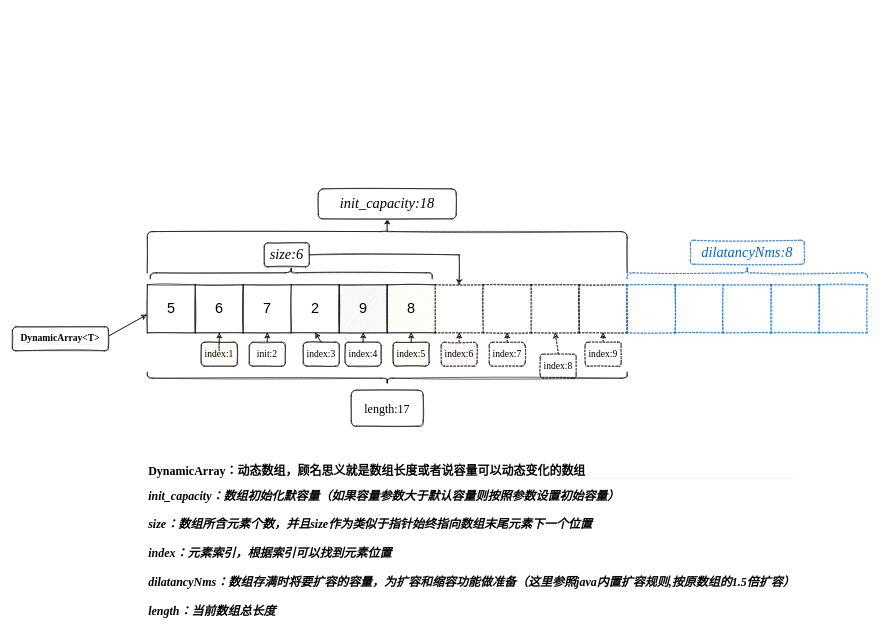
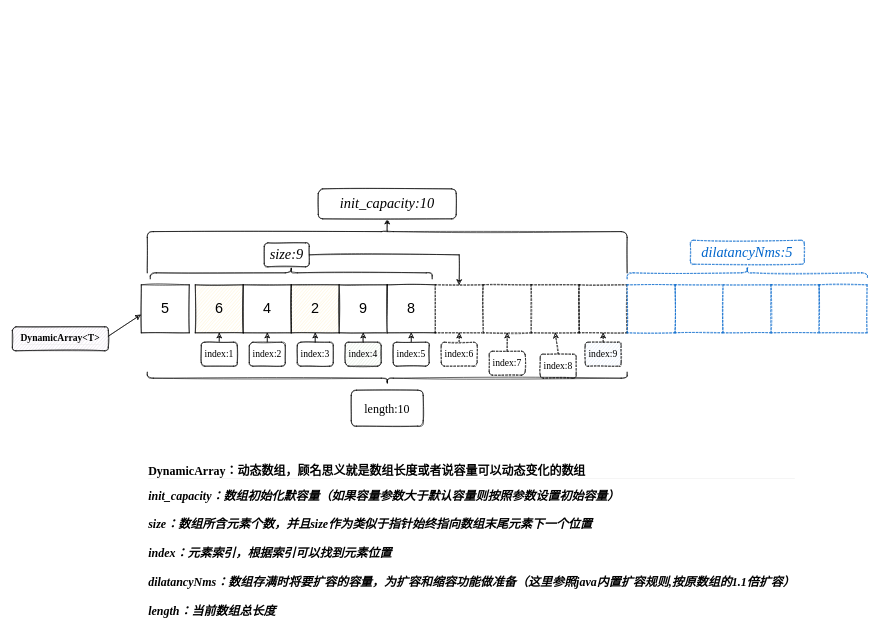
(387, 204) -> (387, 204)
(747, 252) -> (747, 252)
(287, 255) -> (287, 255)
(171, 309) -> (165, 309)
(219, 309) -> (219, 309)
(267, 309) -> (267, 309)
(315, 309) -> (315, 309)
(363, 309) -> (363, 309)
(411, 309) -> (411, 309)
(60, 339) -> (60, 339)
(219, 354) -> (219, 354)
(267, 354) -> (267, 354)
(321, 354) -> (315, 354)
(363, 354) -> (363, 354)
(411, 354) -> (411, 354)
(459, 354) -> (459, 354)
(507, 354) -> (507, 363)
(603, 354) -> (603, 354)
(387, 408) -> (387, 408)
(479, 498) -> (479, 498)
